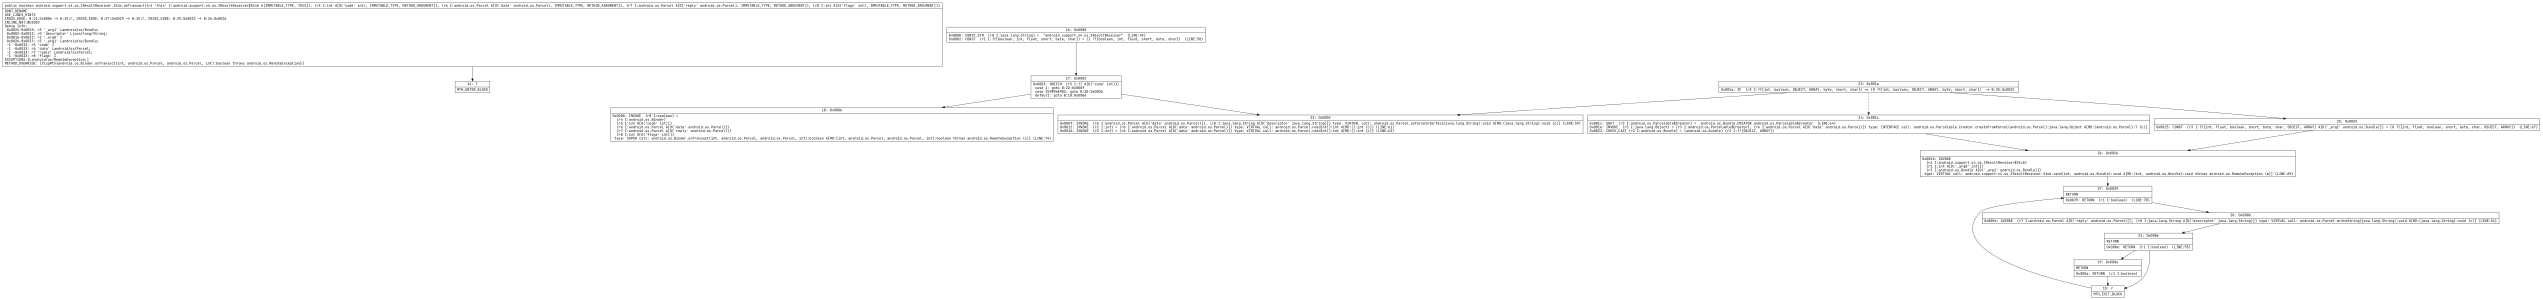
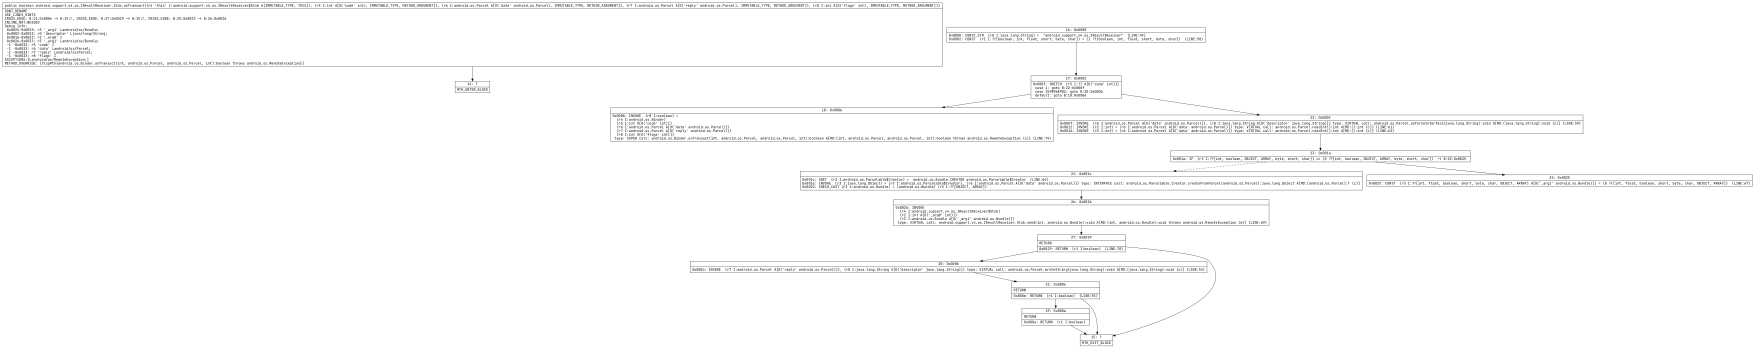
(1624, 104) -> (1320, 141)
(2252, 140) -> none
(1981, 245) -> (1213, 286)
